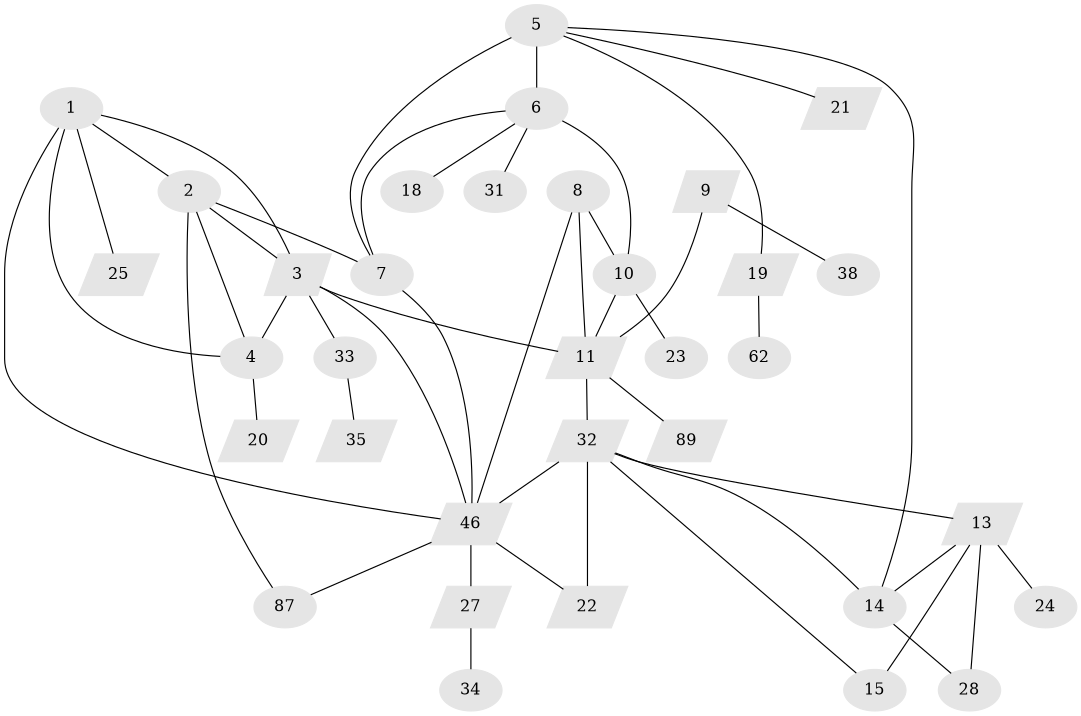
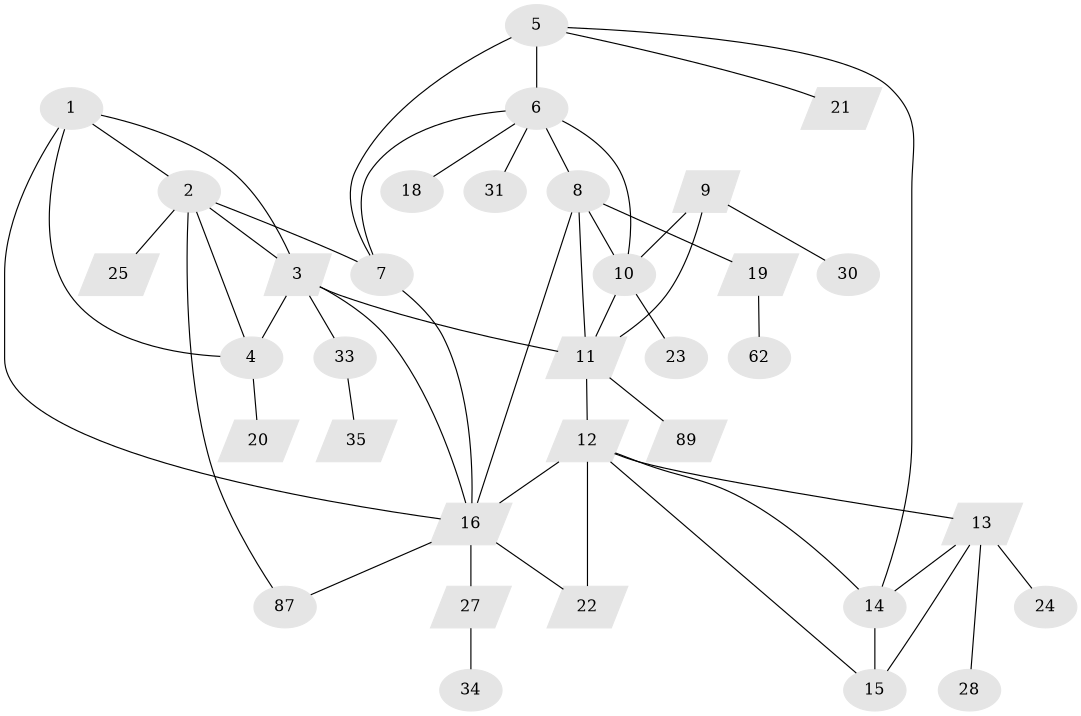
(701, 115) -> (674, 236)
none -> (557, 150)
(95, 191) -> (155, 232)
none -> (660, 238)
(848, 275) -> (848, 275)
(587, 441) -> (587, 441)
(471, 524) -> (471, 524)
(922, 649) -> (875, 649)
